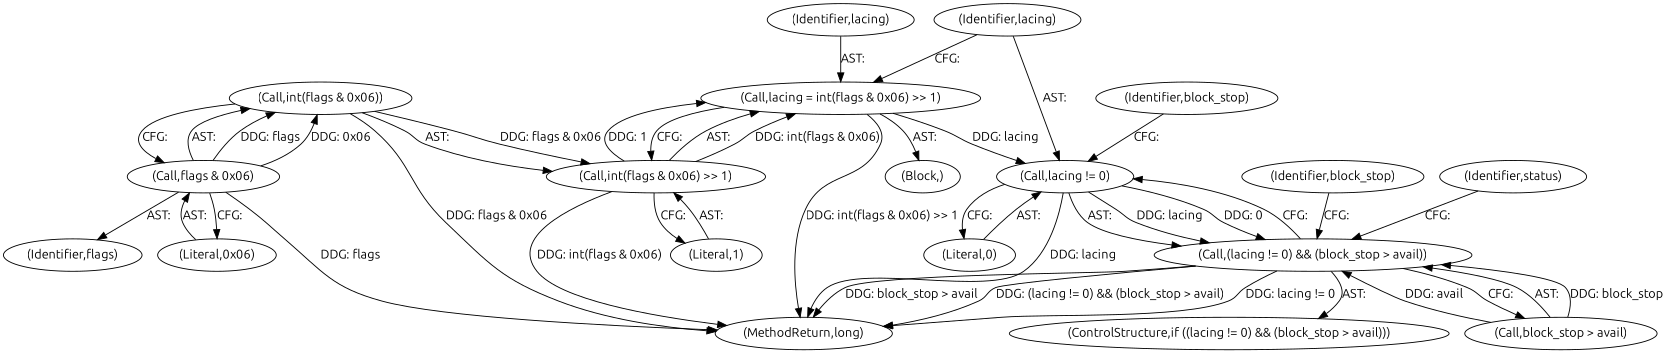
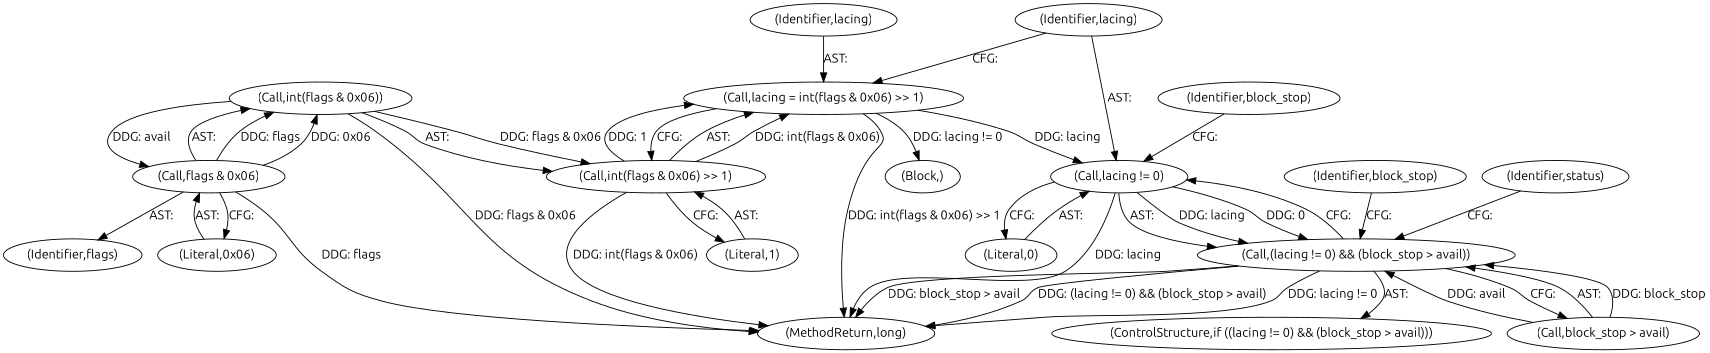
(157, 137) -> (142, 137)
(927, 137) -> (958, 137)
